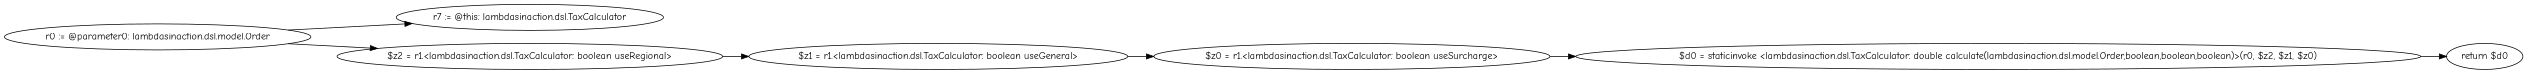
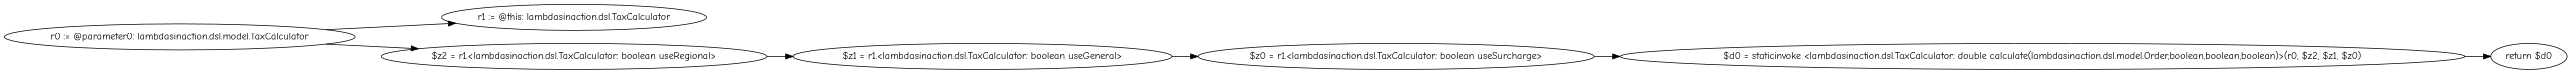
(530, 17) -> (574, 17)
(158, 37) -> (180, 37)
